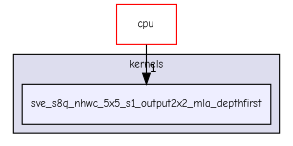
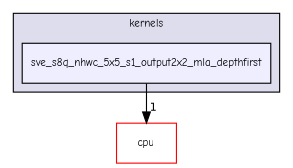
(146, 61) -> (146, 99)
